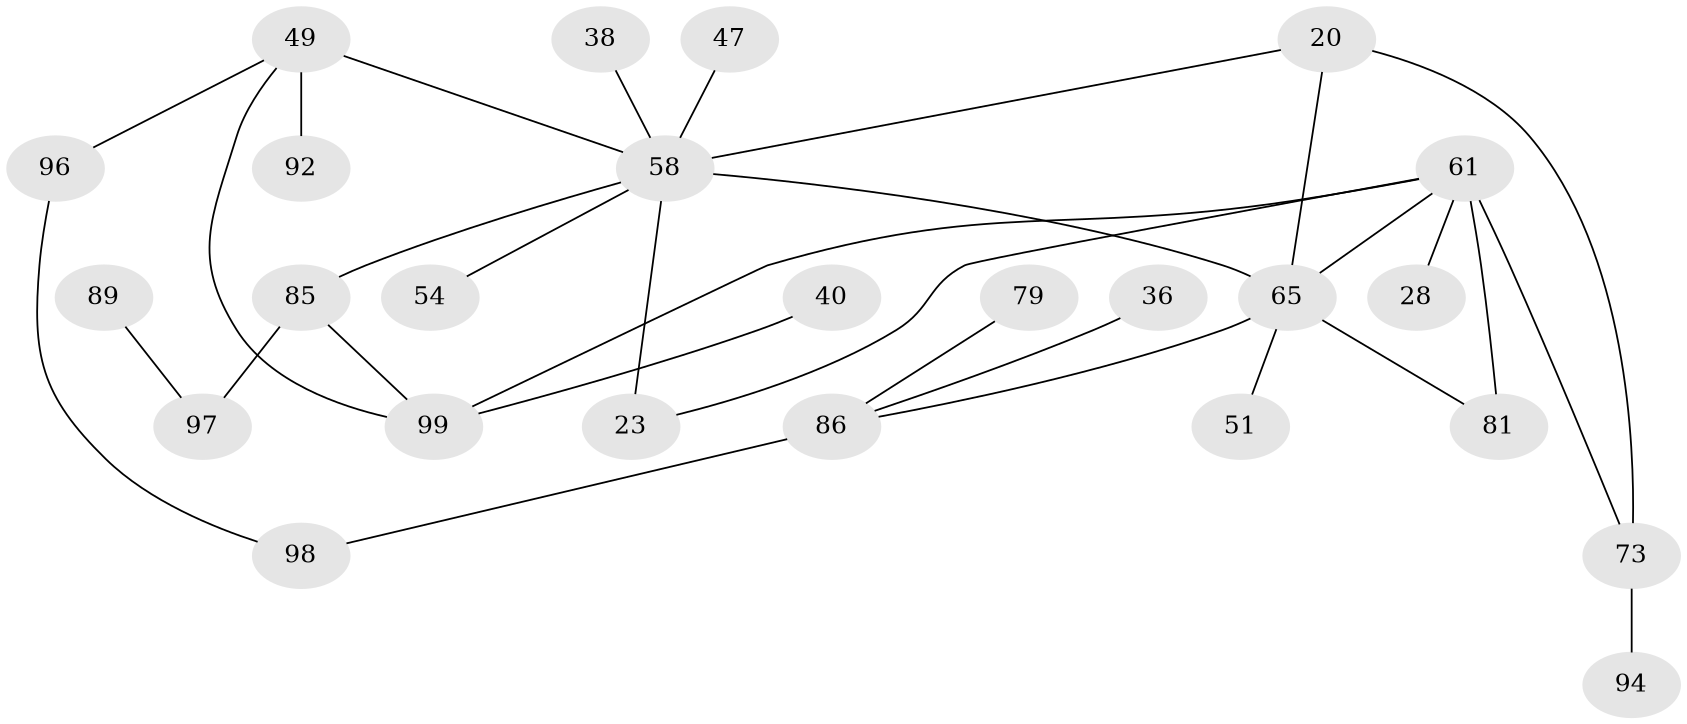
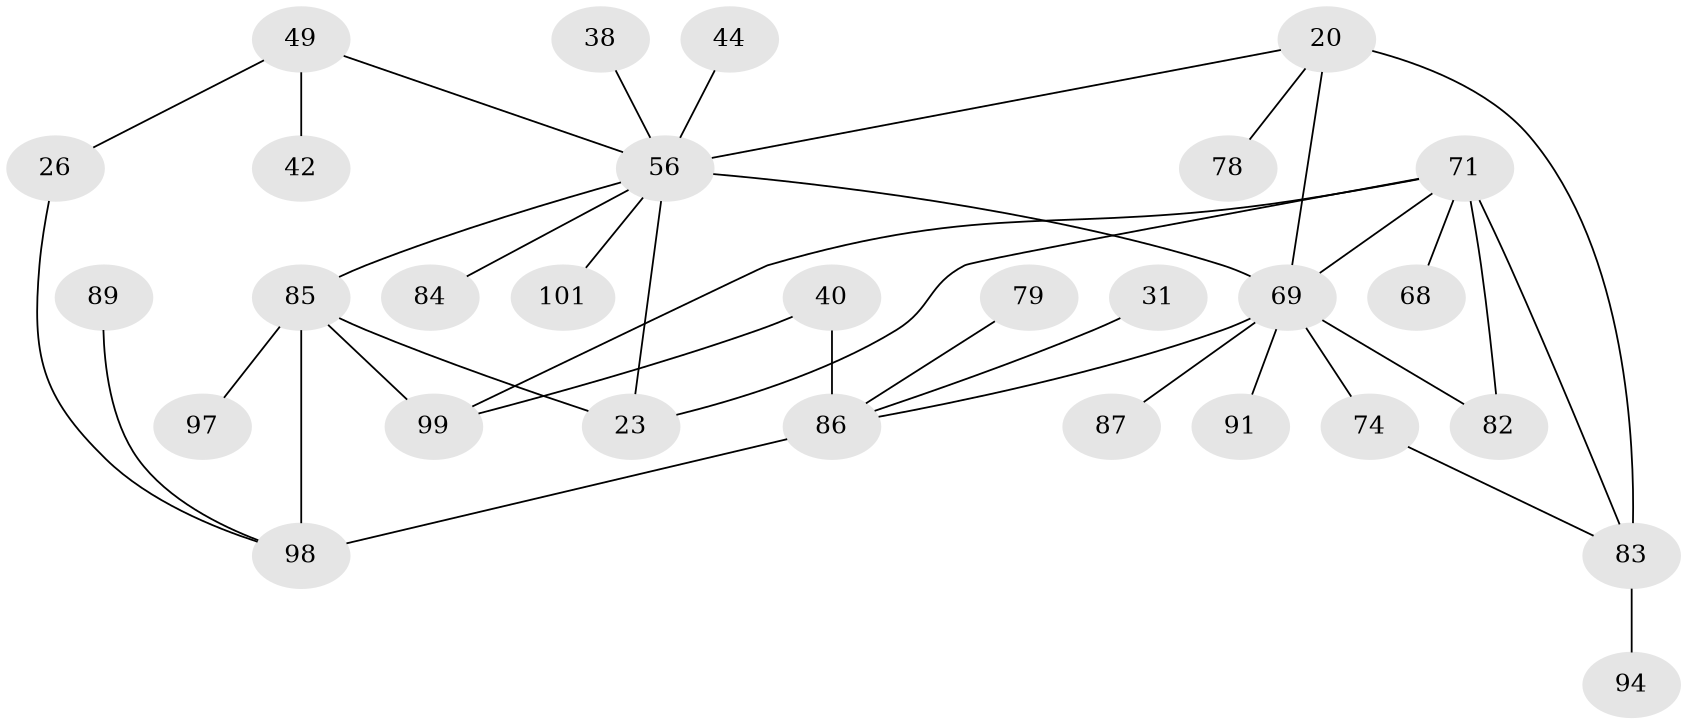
(730, 39) -> (730, 39)
(56, 169) -> (56, 169)
(301, 169) -> (301, 169)
(665, 169) -> (665, 169)
none -> (1228, 169)
(1465, 169) -> (1465, 169)
(215, 283) -> none
(430, 298) -> (430, 298)
none -> (563, 298)
(1158, 298) -> (1158, 298)
(1287, 298) -> (1287, 298)
(1417, 298) -> (1417, 298)
none -> (832, 351)
(153, 362) -> (142, 463)
none -> (463, 367)
none -> (301, 427)
none -> (1112, 427)
(1241, 427) -> (1241, 427)
none -> (1370, 427)
(1499, 427) -> (1499, 427)
(1632, 556) -> (1632, 556)
